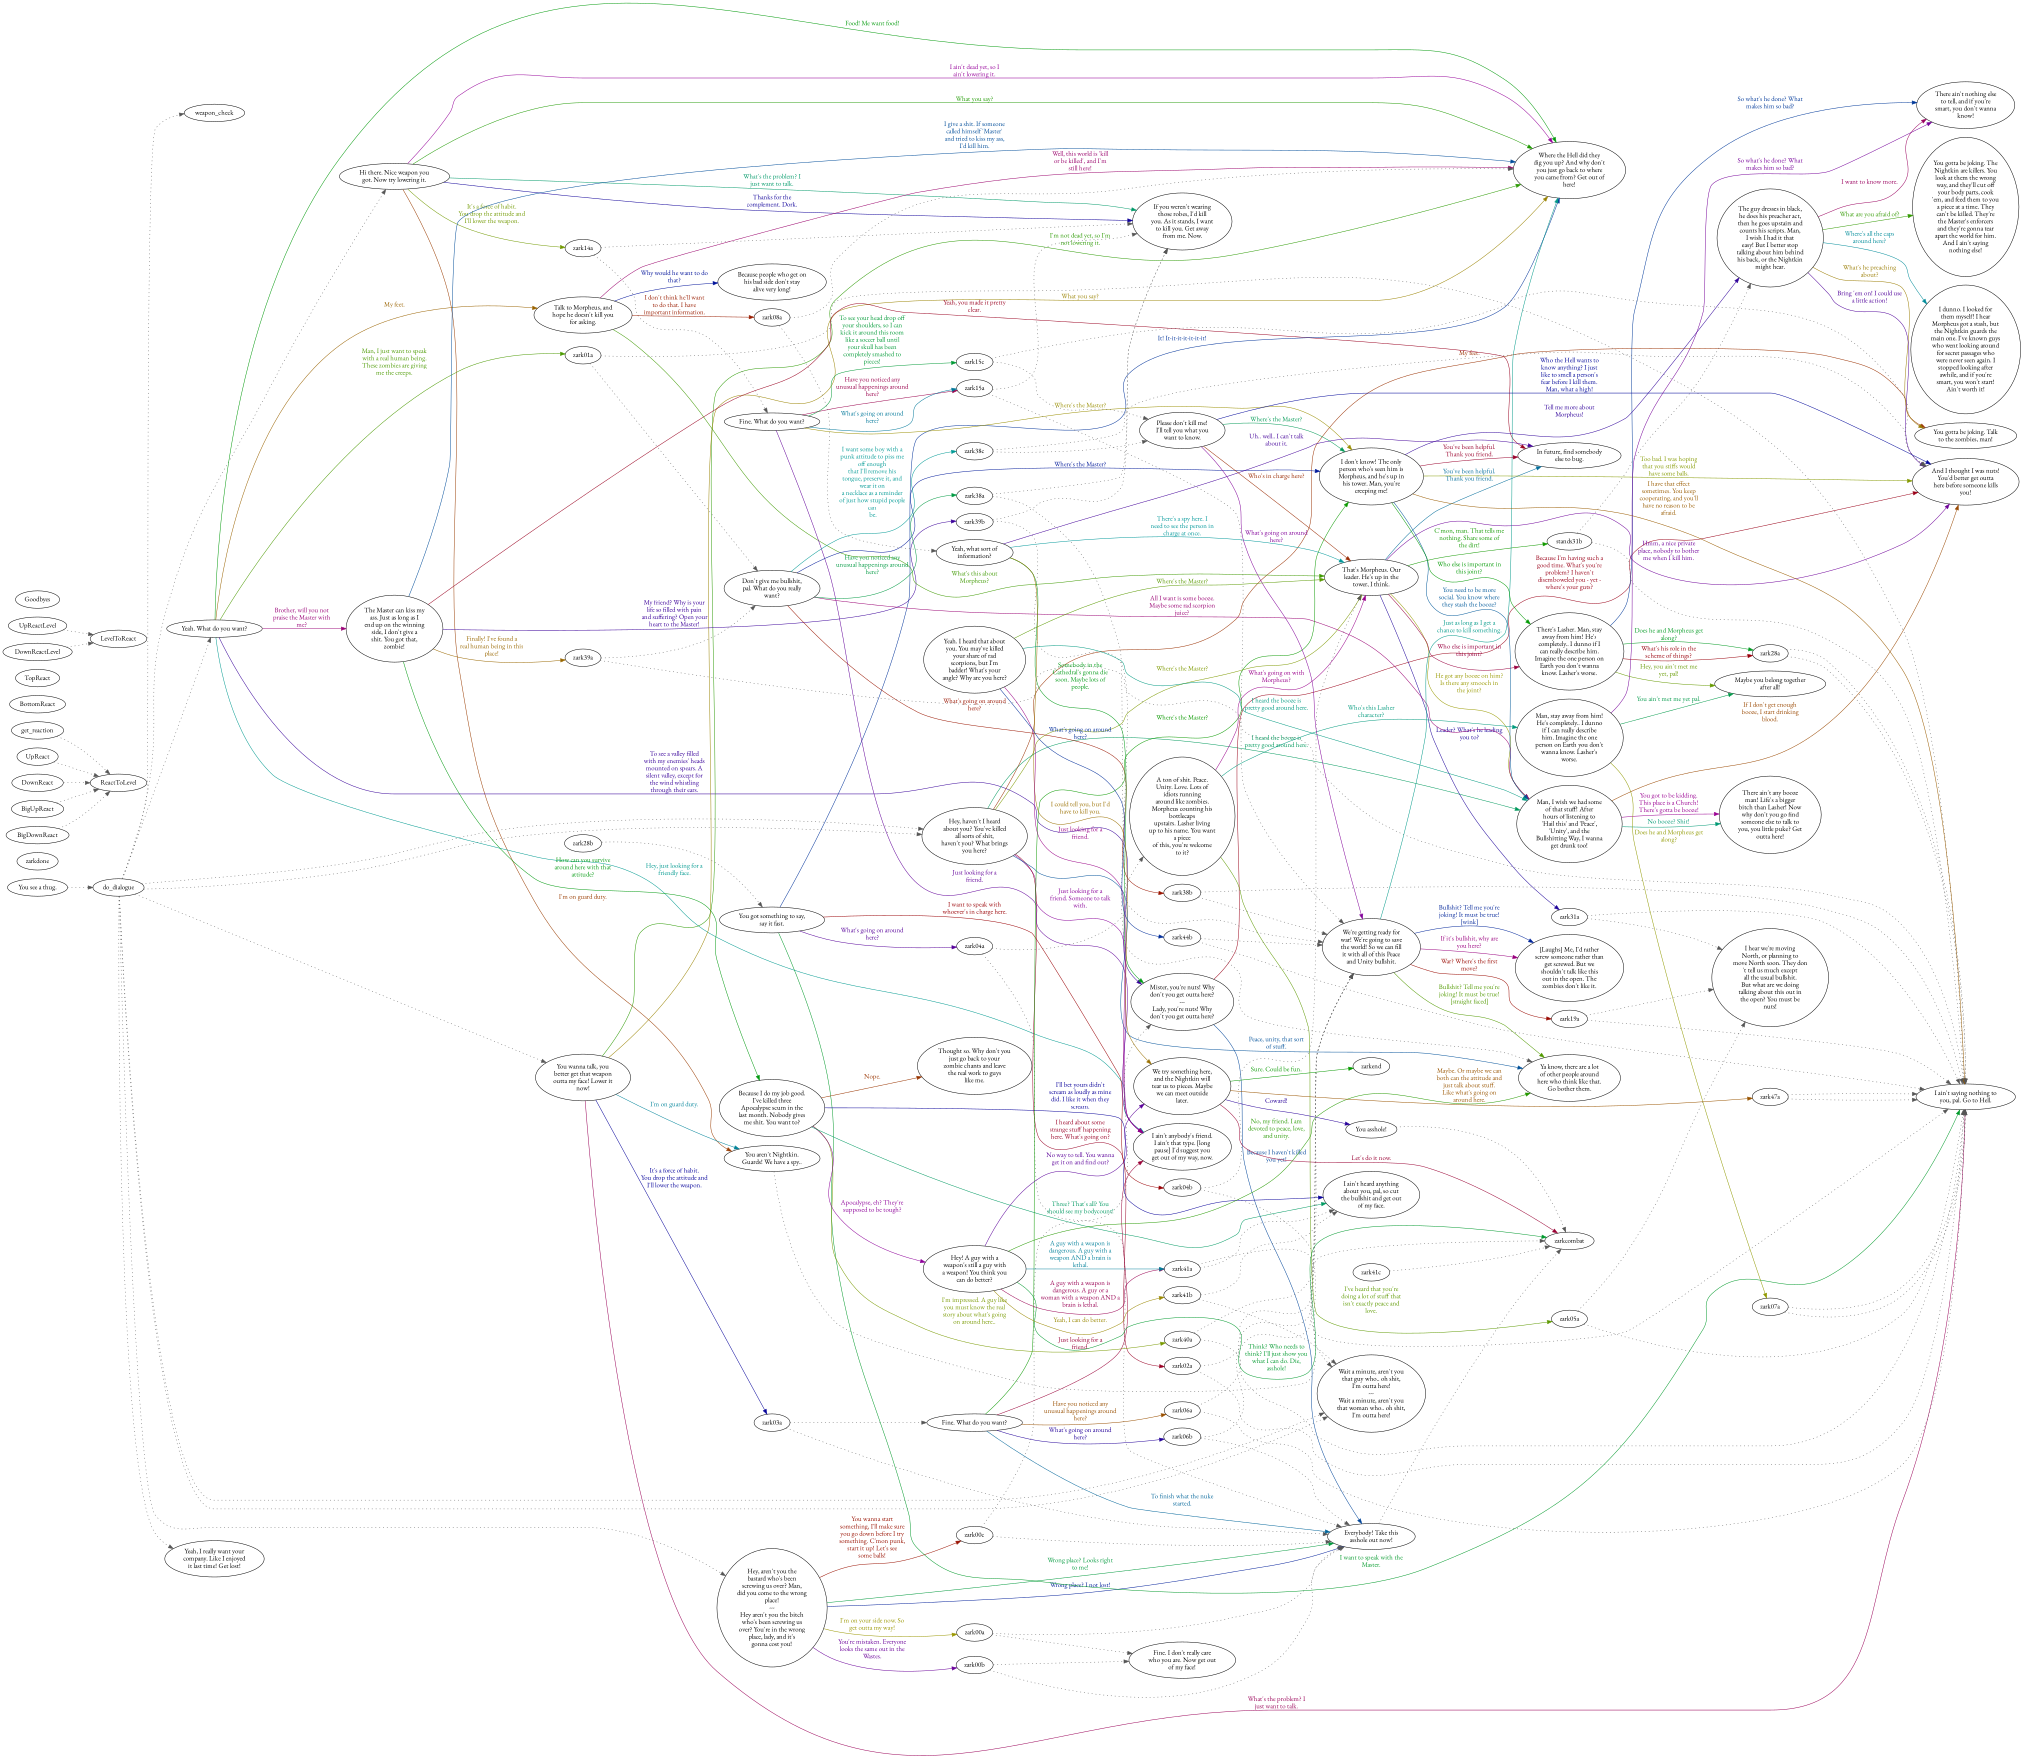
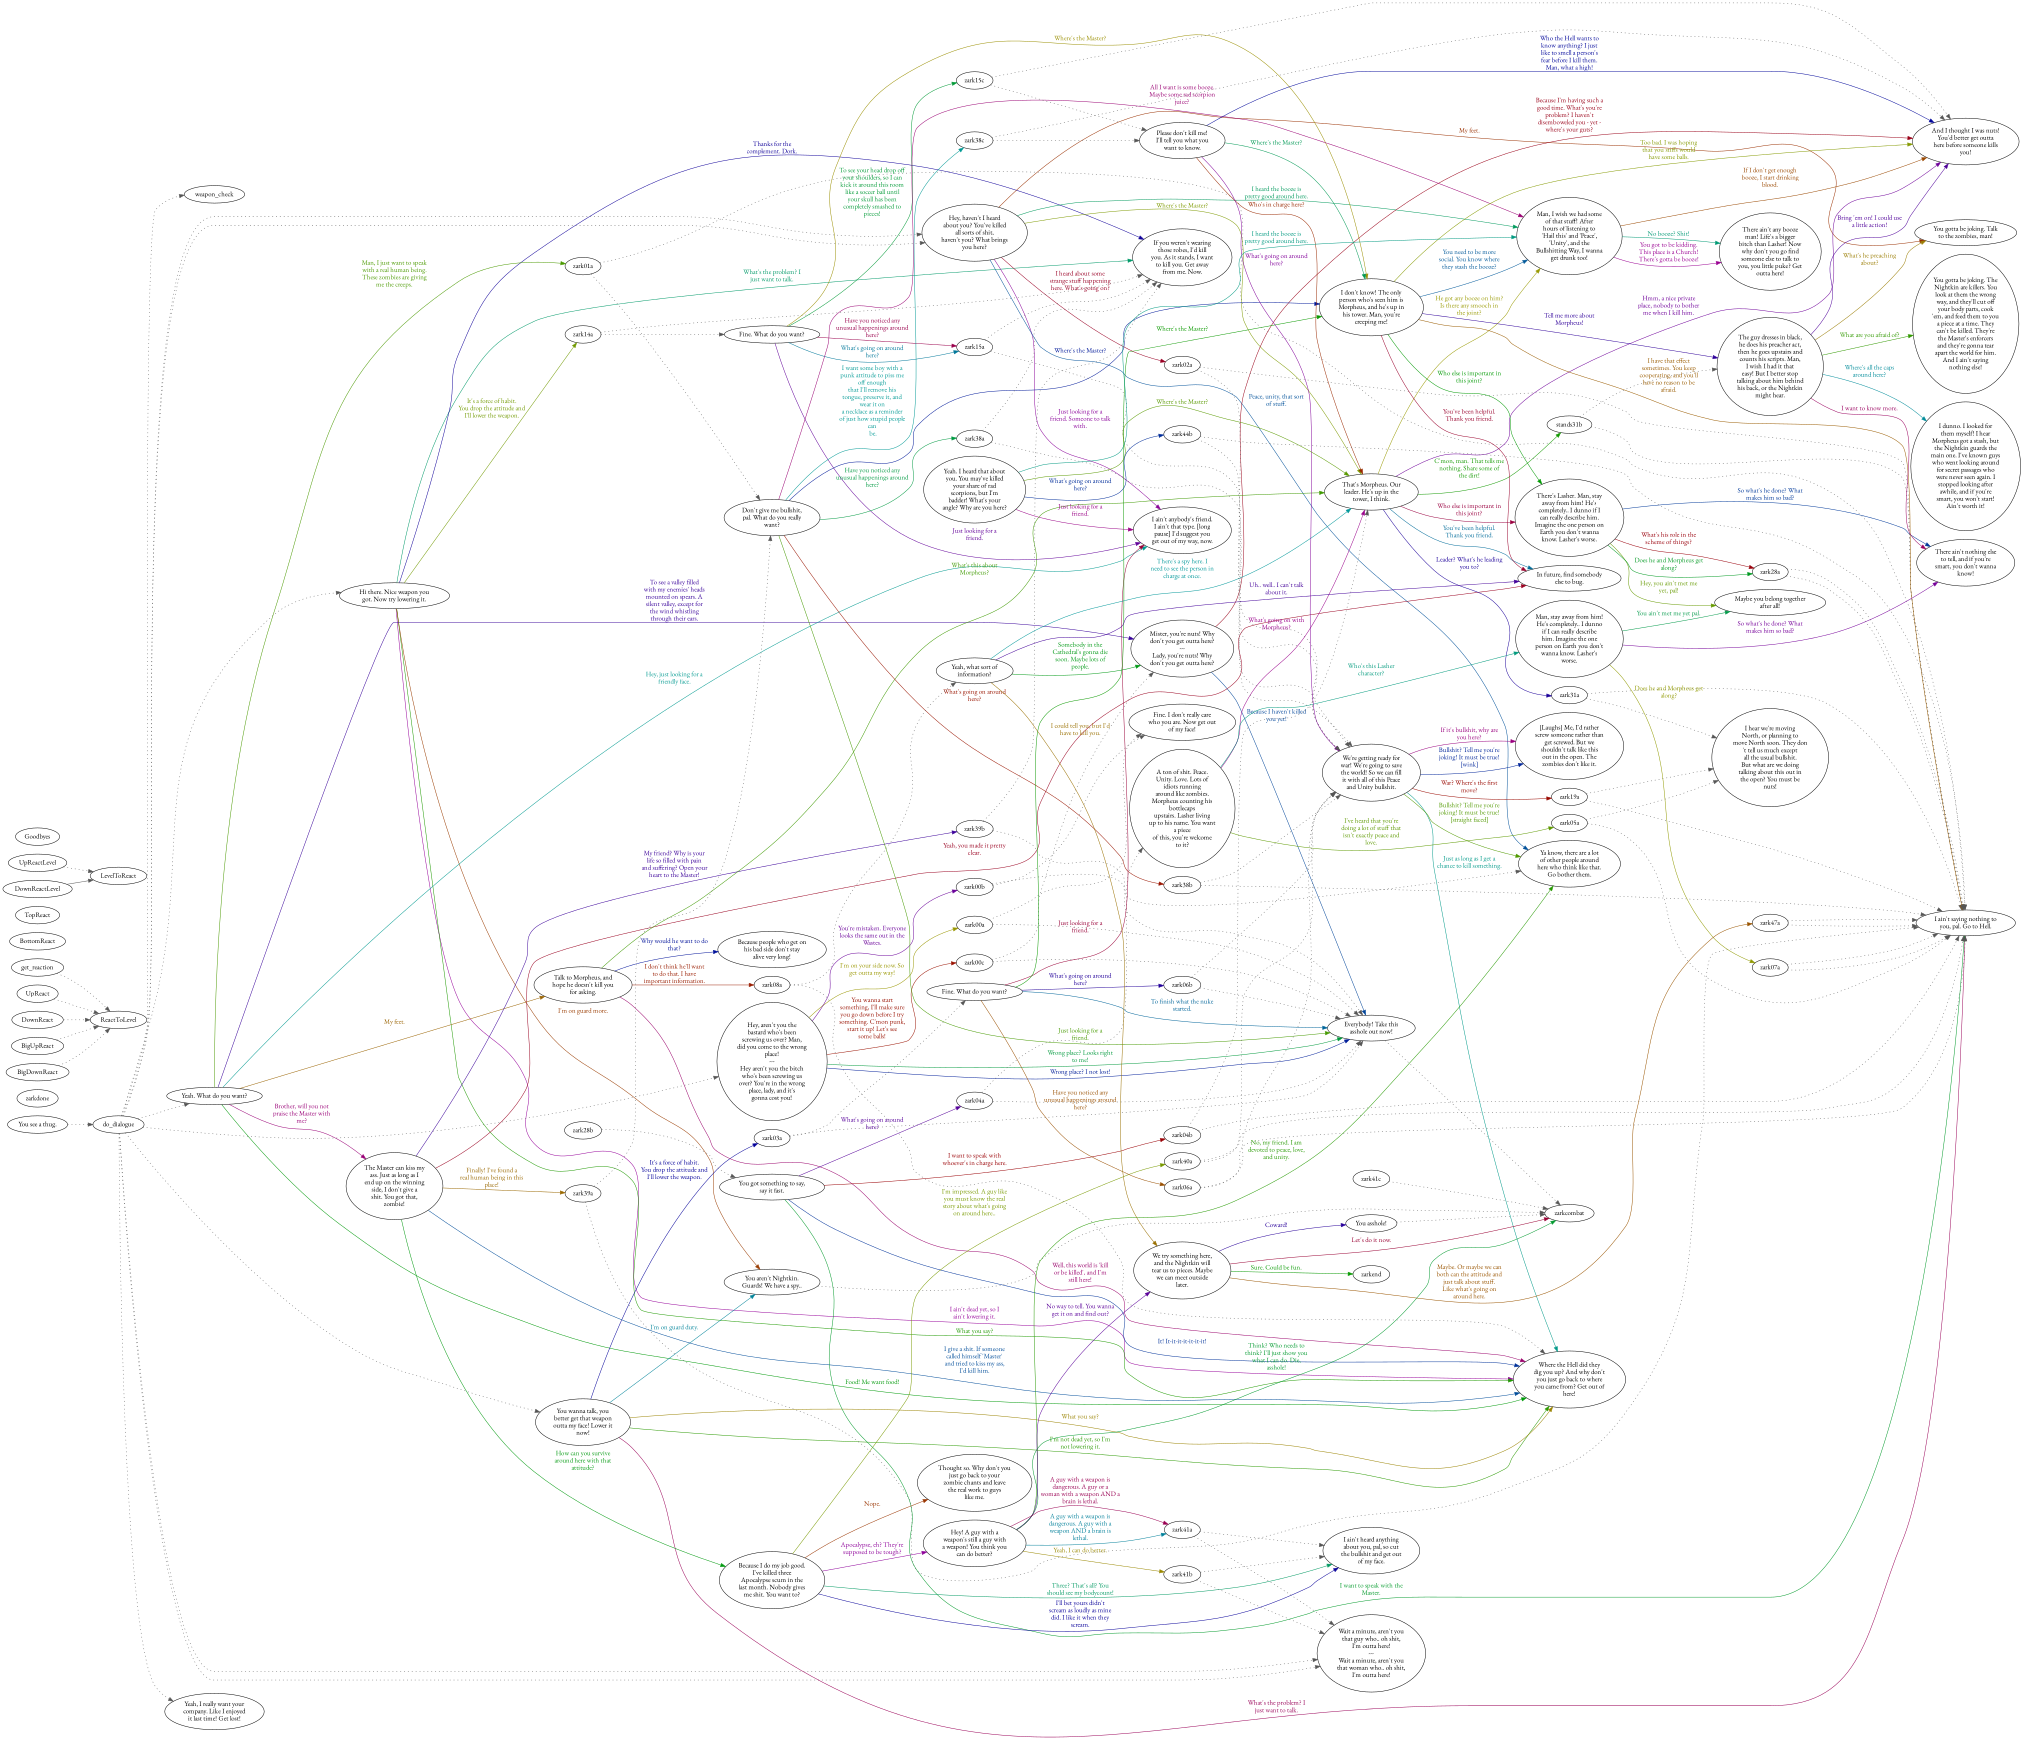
(78, 645) -> (78, 883)
(583, 897) -> (583, 1011)
none -> (910, 968)
